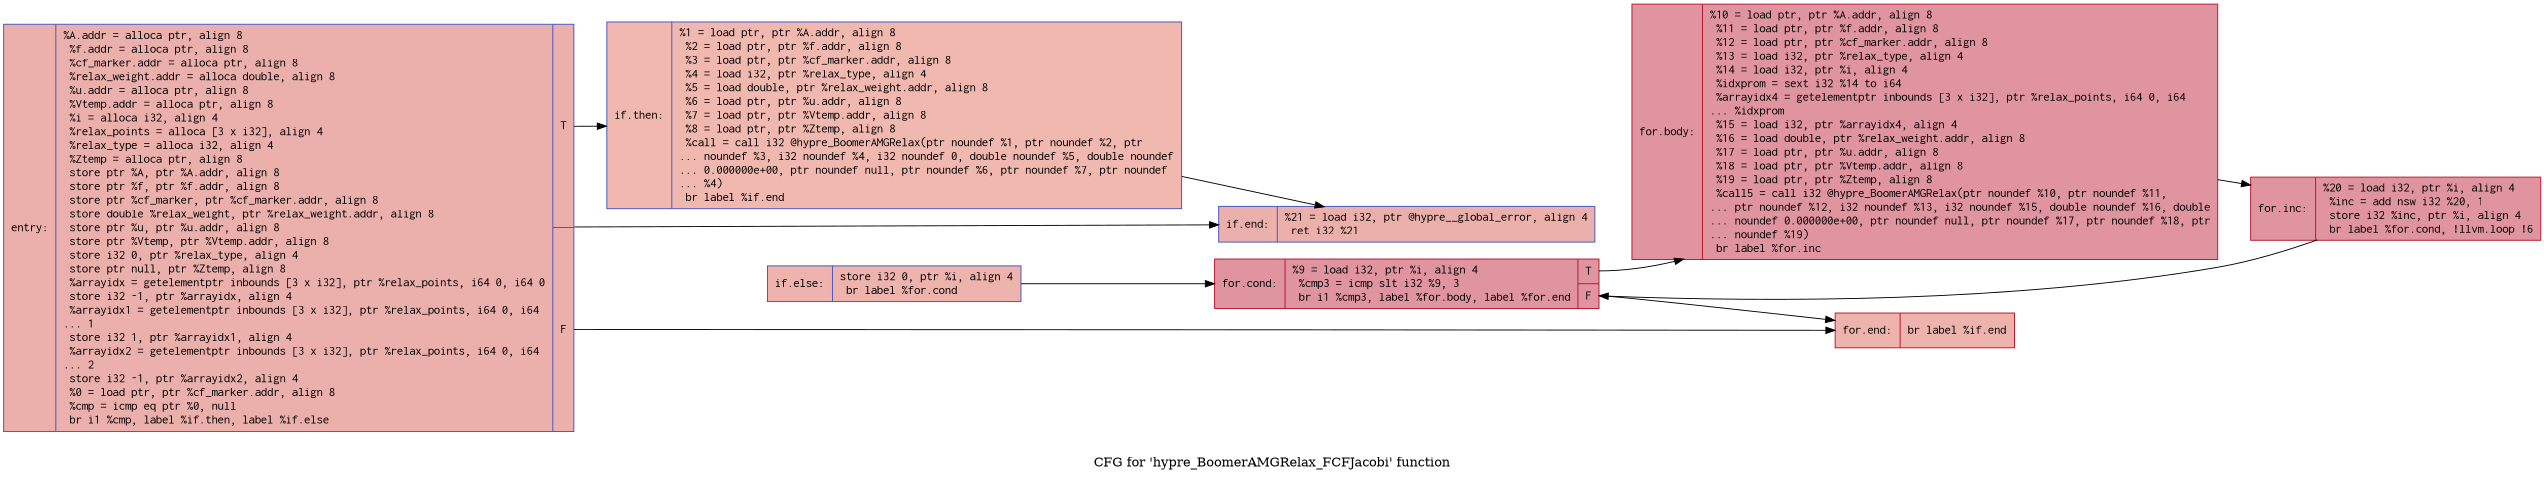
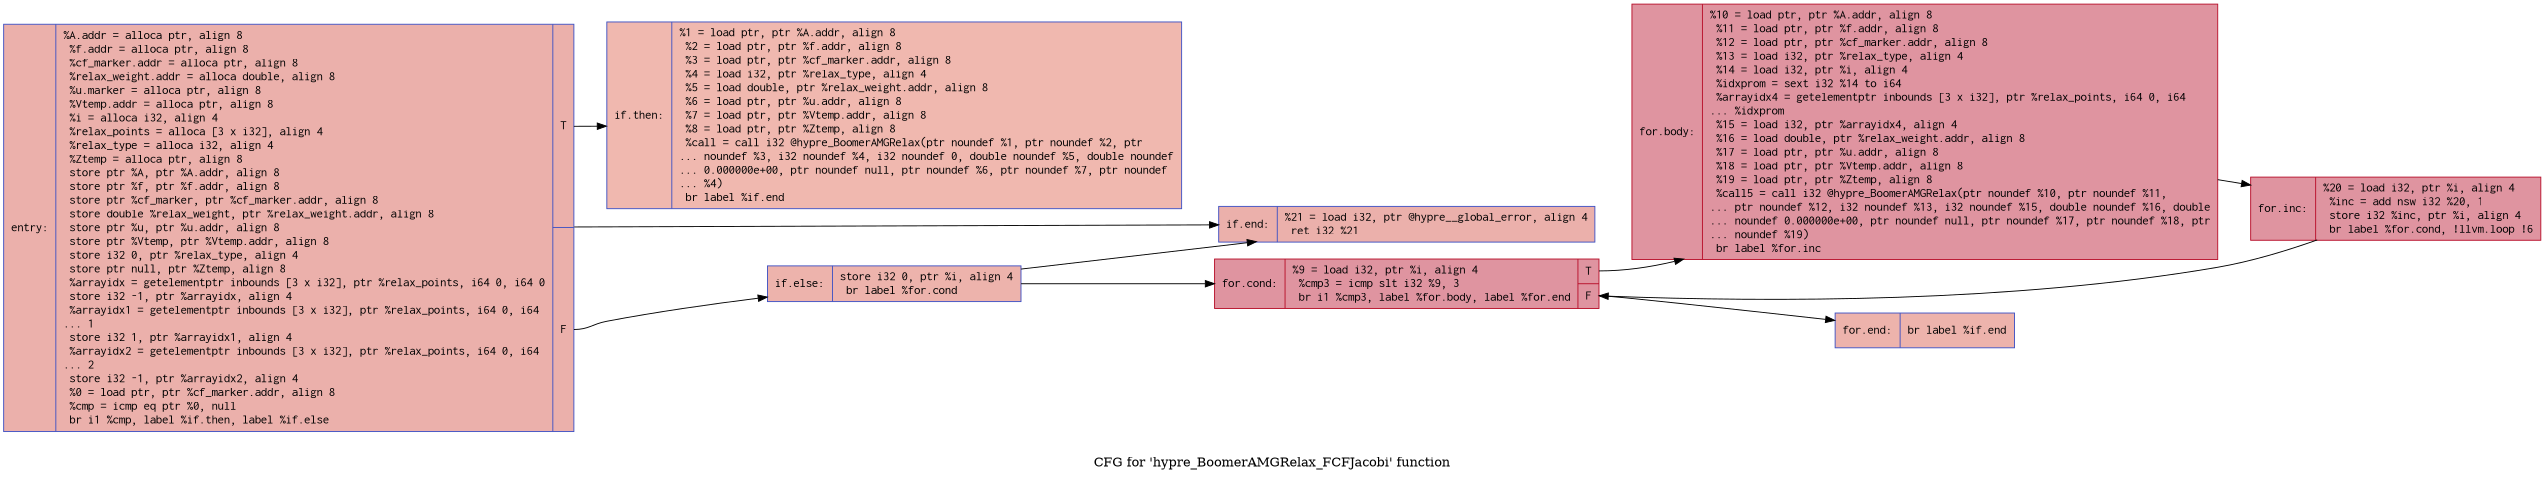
(156, 90) -> (162, 90)
(1249, 191) -> (1134, 256)
(1200, 330) -> (665, 311)
(1925, 330) -> (1925, 330)
